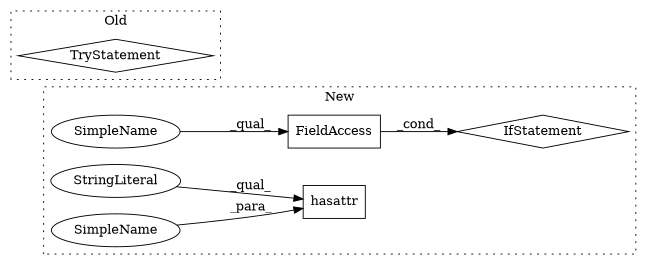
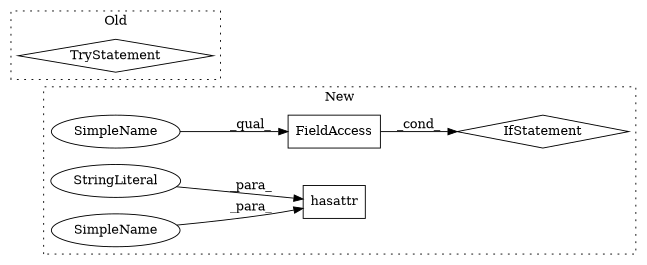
(251, 186) -> (251, 186)
